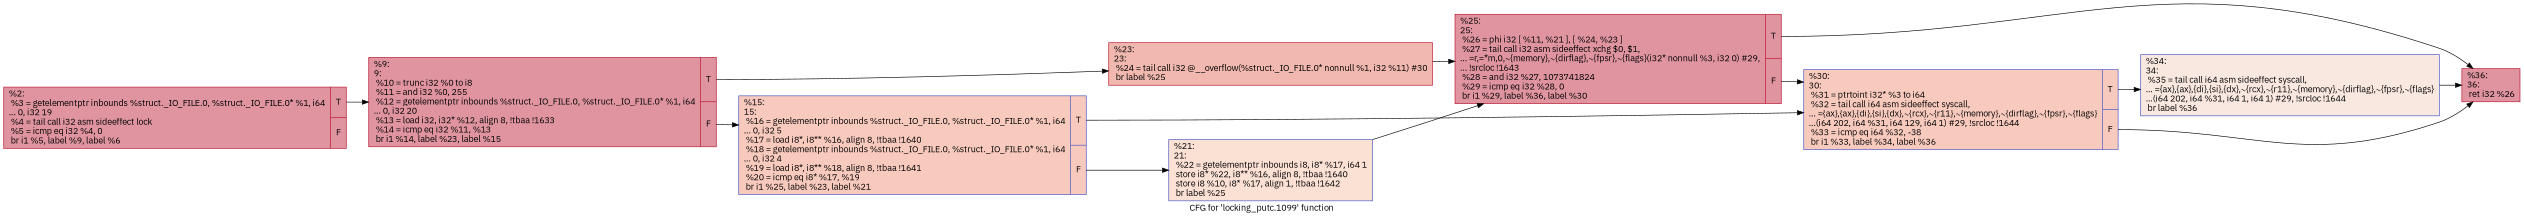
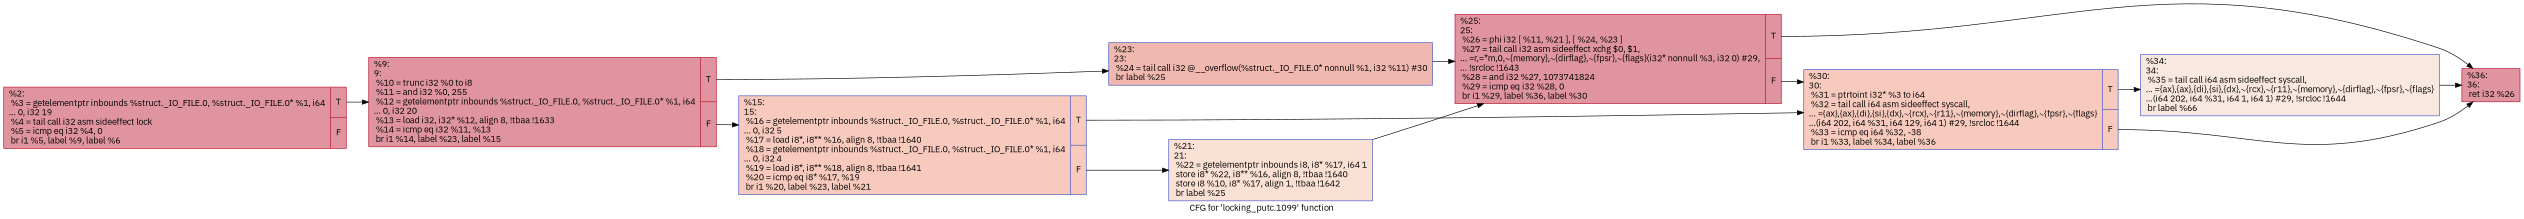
(1271, 64) -> (1271, 64)
(2172, 108) -> (2172, 108)
(808, 187) -> (808, 187)
